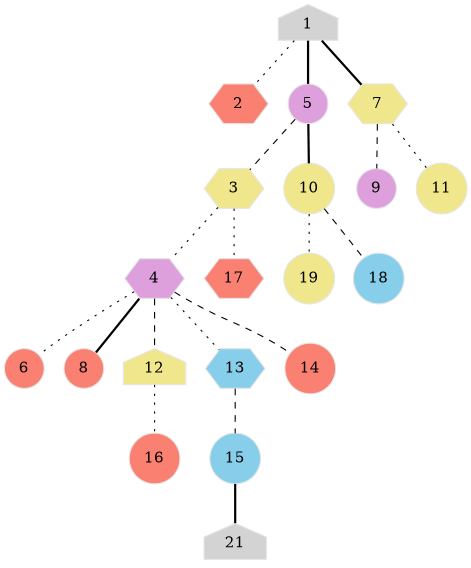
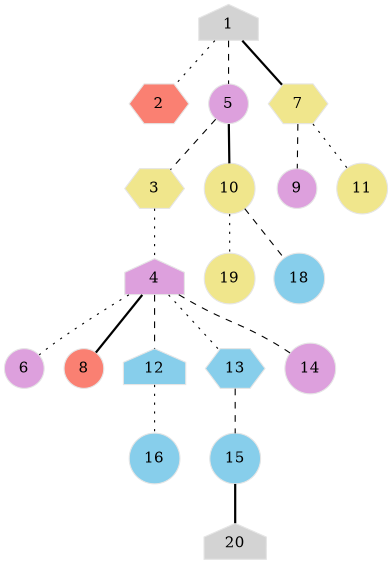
(308, 62) -> (229, 62)
(155, 279) -> (155, 279)
(234, 279) -> none
(24, 369) -> (24, 369)
(155, 369) -> (155, 369)
(310, 369) -> (310, 369)
(155, 458) -> (155, 458)
(235, 543) -> (235, 543)
